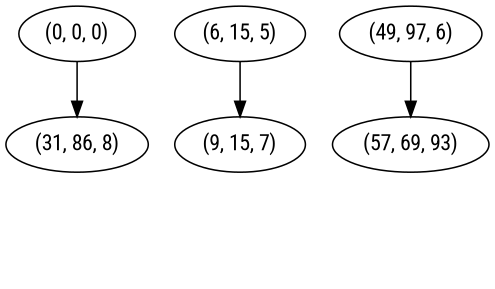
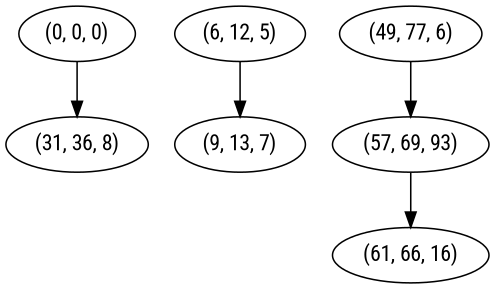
(240, 34) -> (240, 34)
(411, 34) -> (411, 34)
(77, 145) -> (77, 145)
(240, 145) -> (240, 145)
none -> (411, 255)
